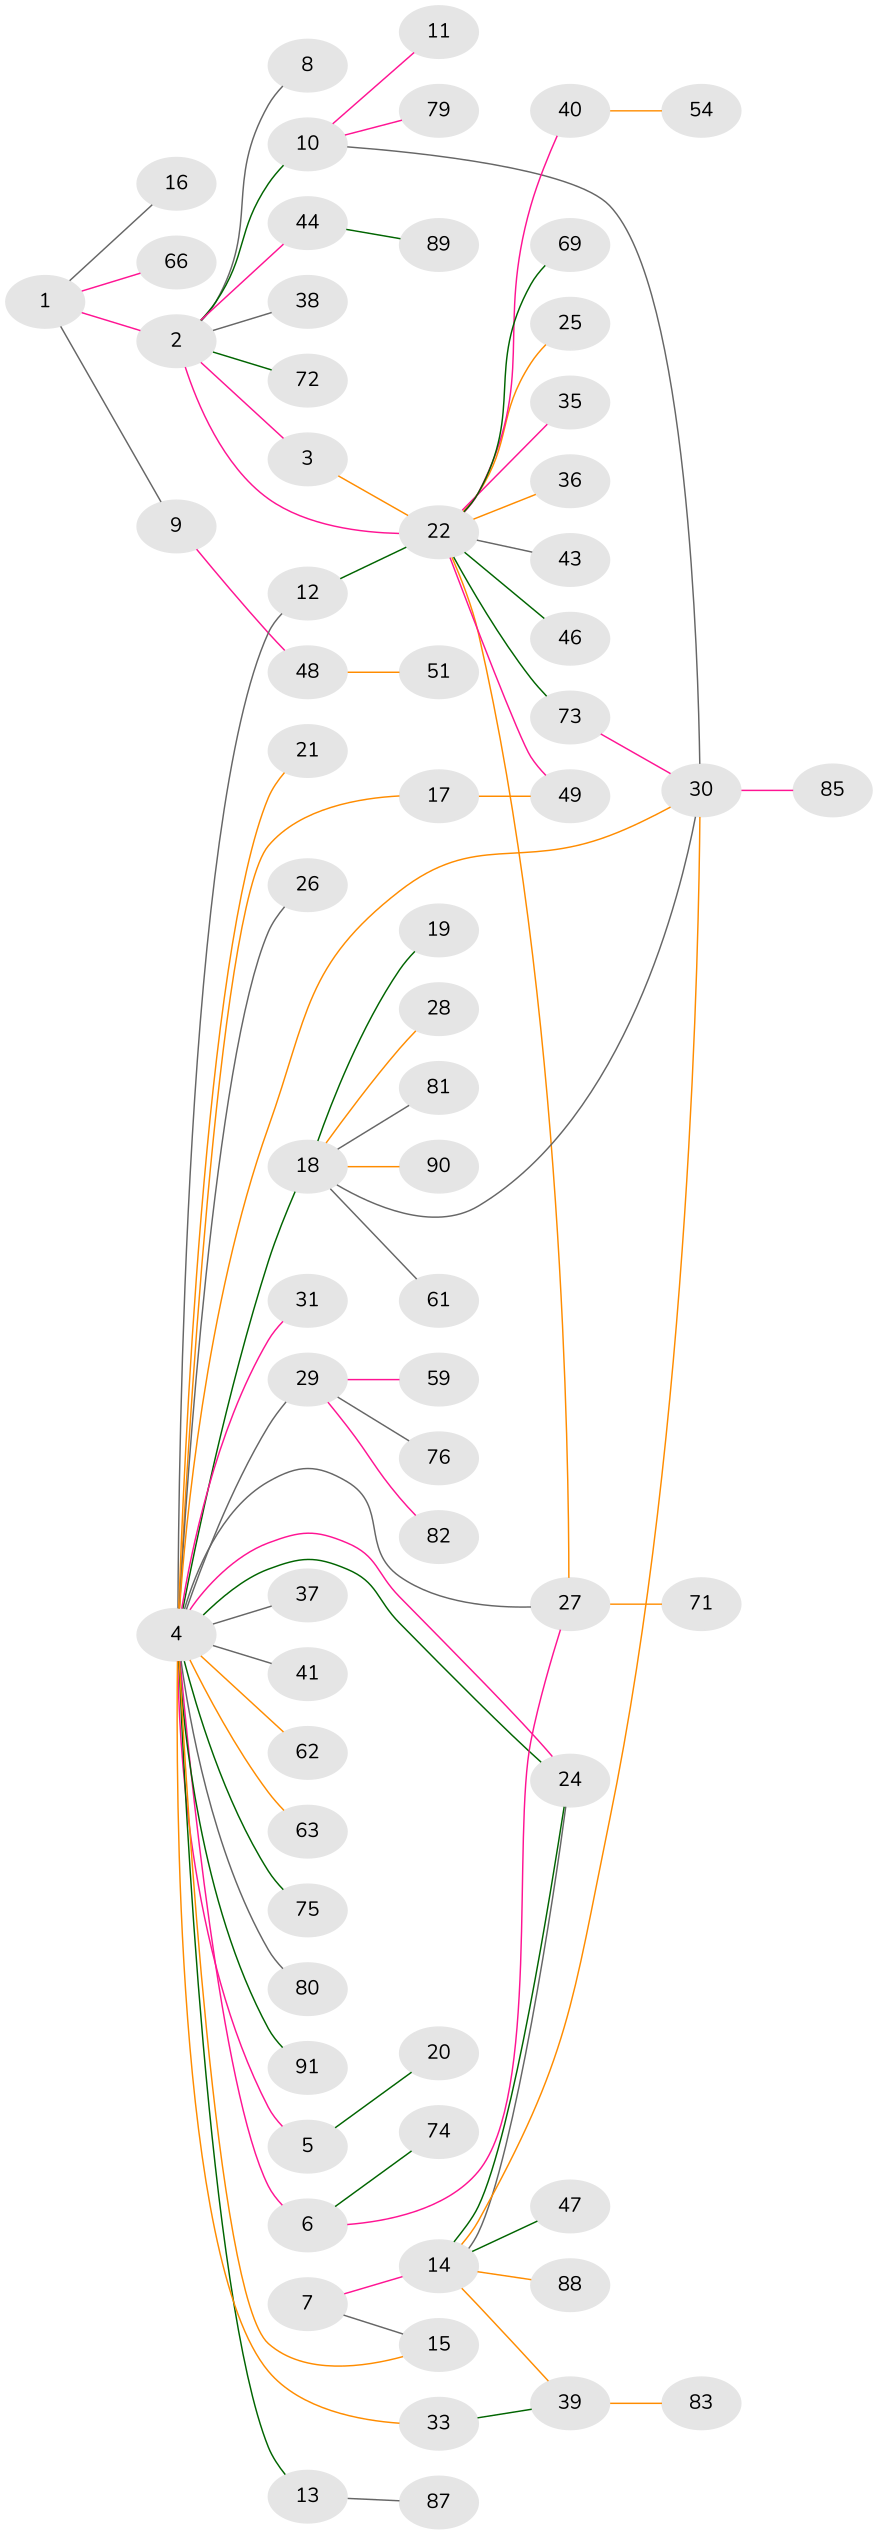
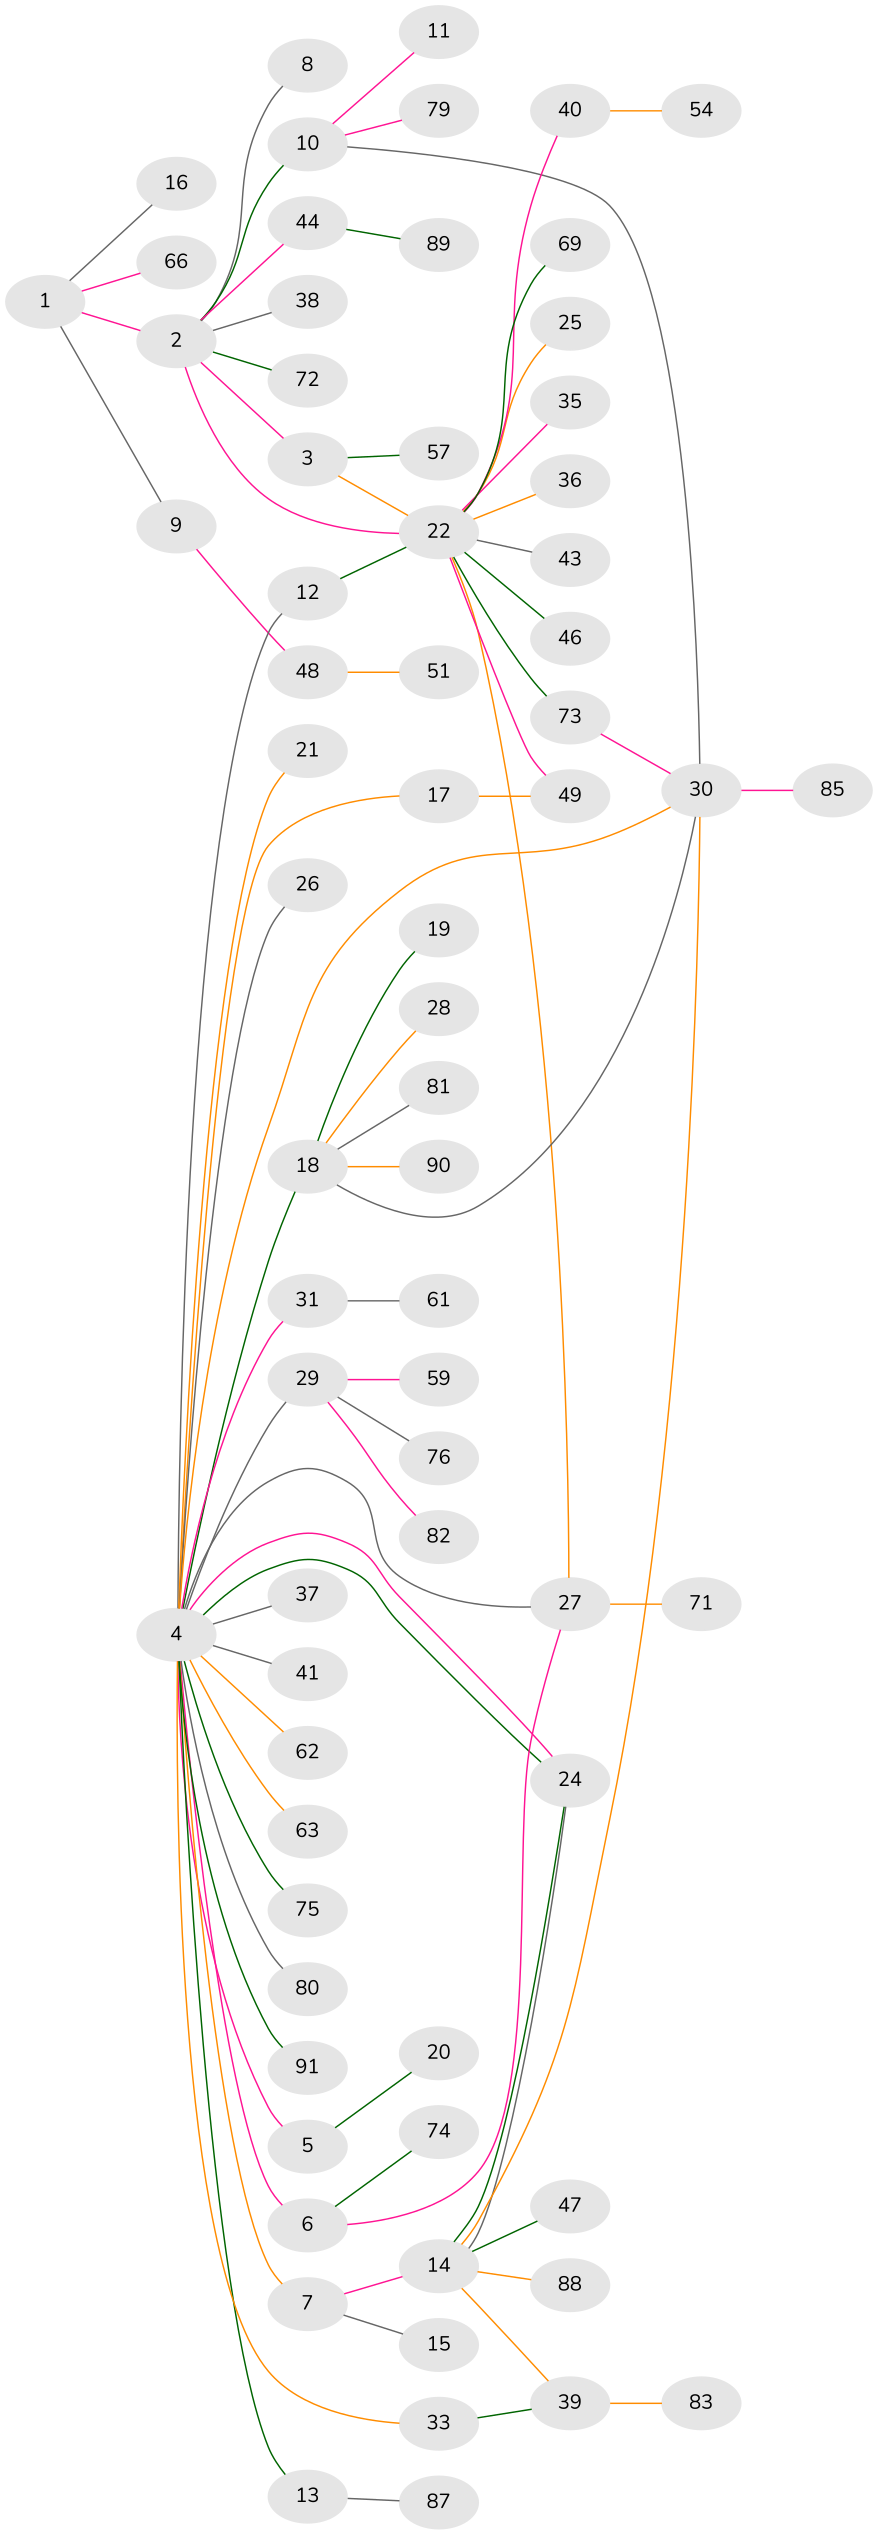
none -> (439, 454)
(374, 1234) -> (374, 1301)
(235, 2241) -> (209, 1978)
